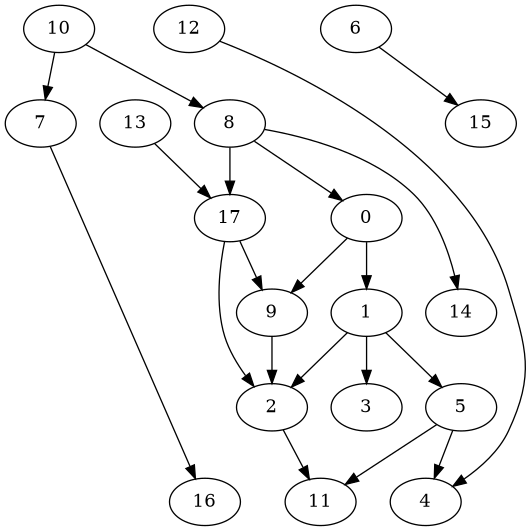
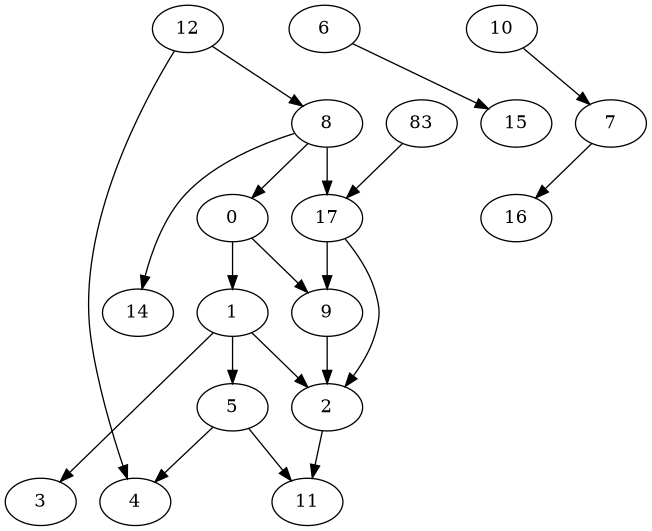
(139, 73) -> (252, 72)
(135, 124) -> (422, 124)
